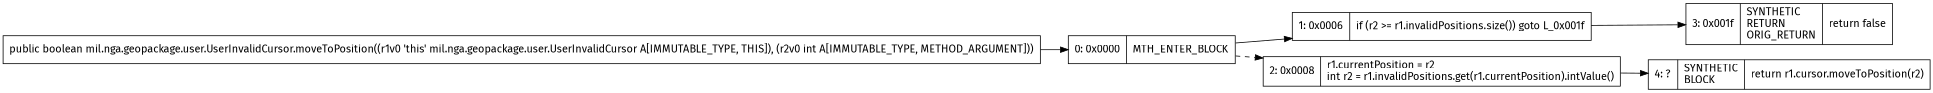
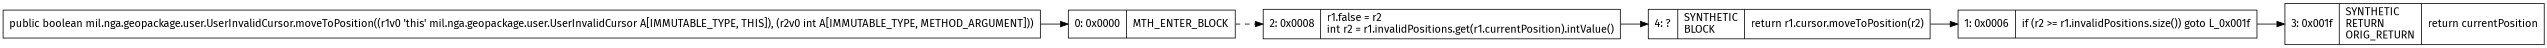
(1858, 24) -> (2483, 24)
(1260, 41) -> (1940, 24)
(1381, 65) -> (1354, 18)
